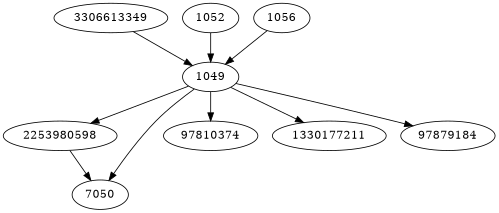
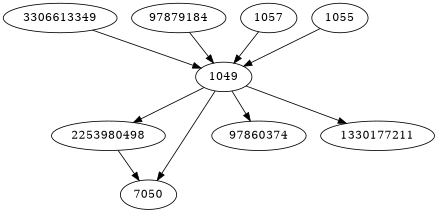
(211, 18) -> (269, 18)
(282, 18) -> (340, 18)
(320, 103) -> (199, 44)
(60, 136) -> (108, 136)
(211, 136) -> (259, 136)
